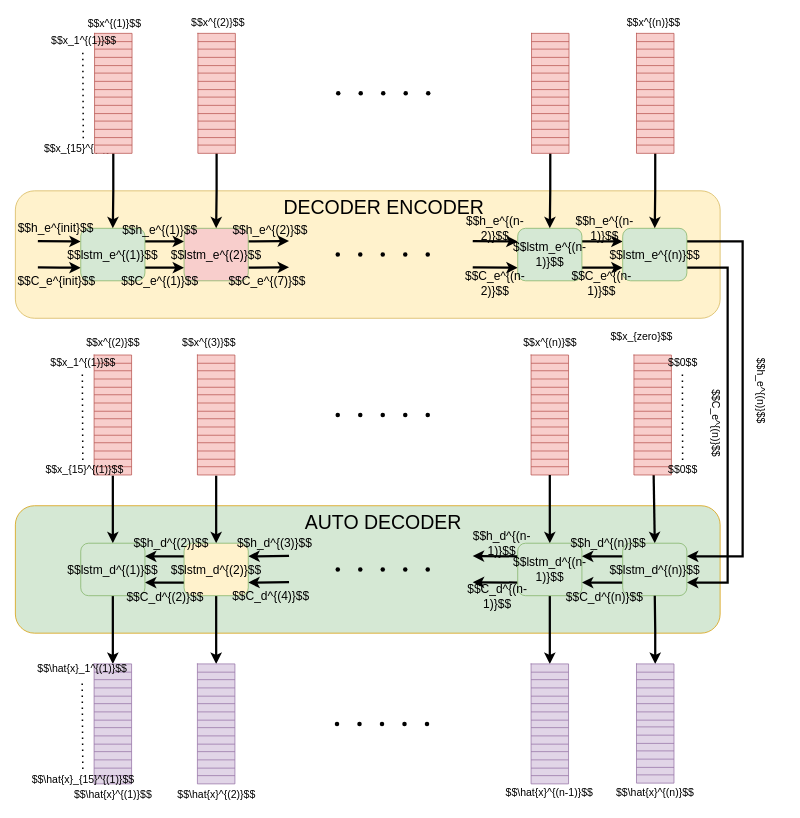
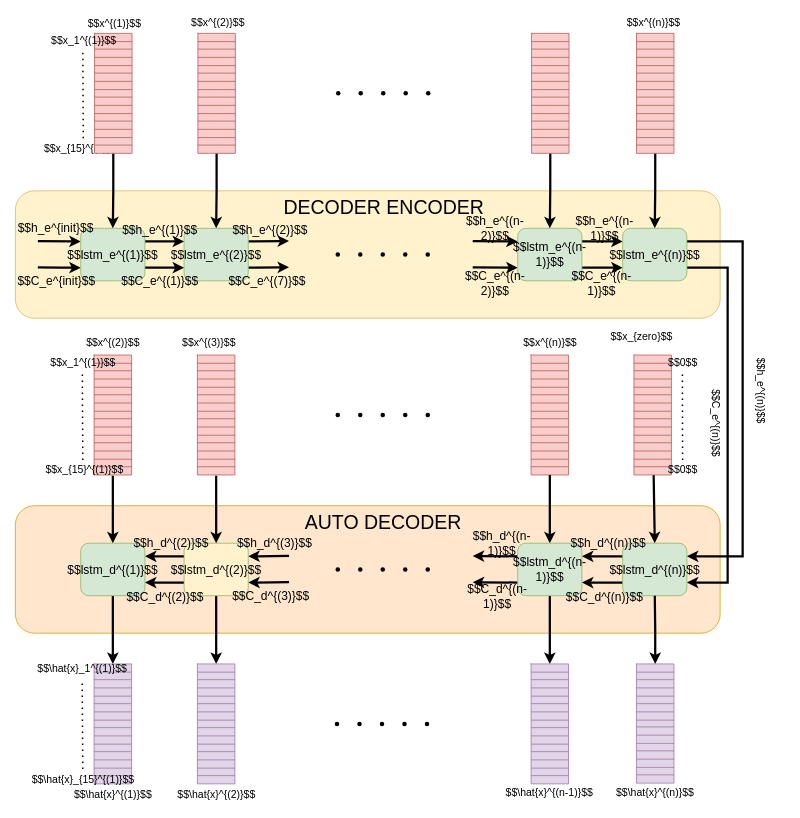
(216, 255) -> (216, 255)
(368, 570) -> (368, 570)
(271, 596) -> (271, 596)
